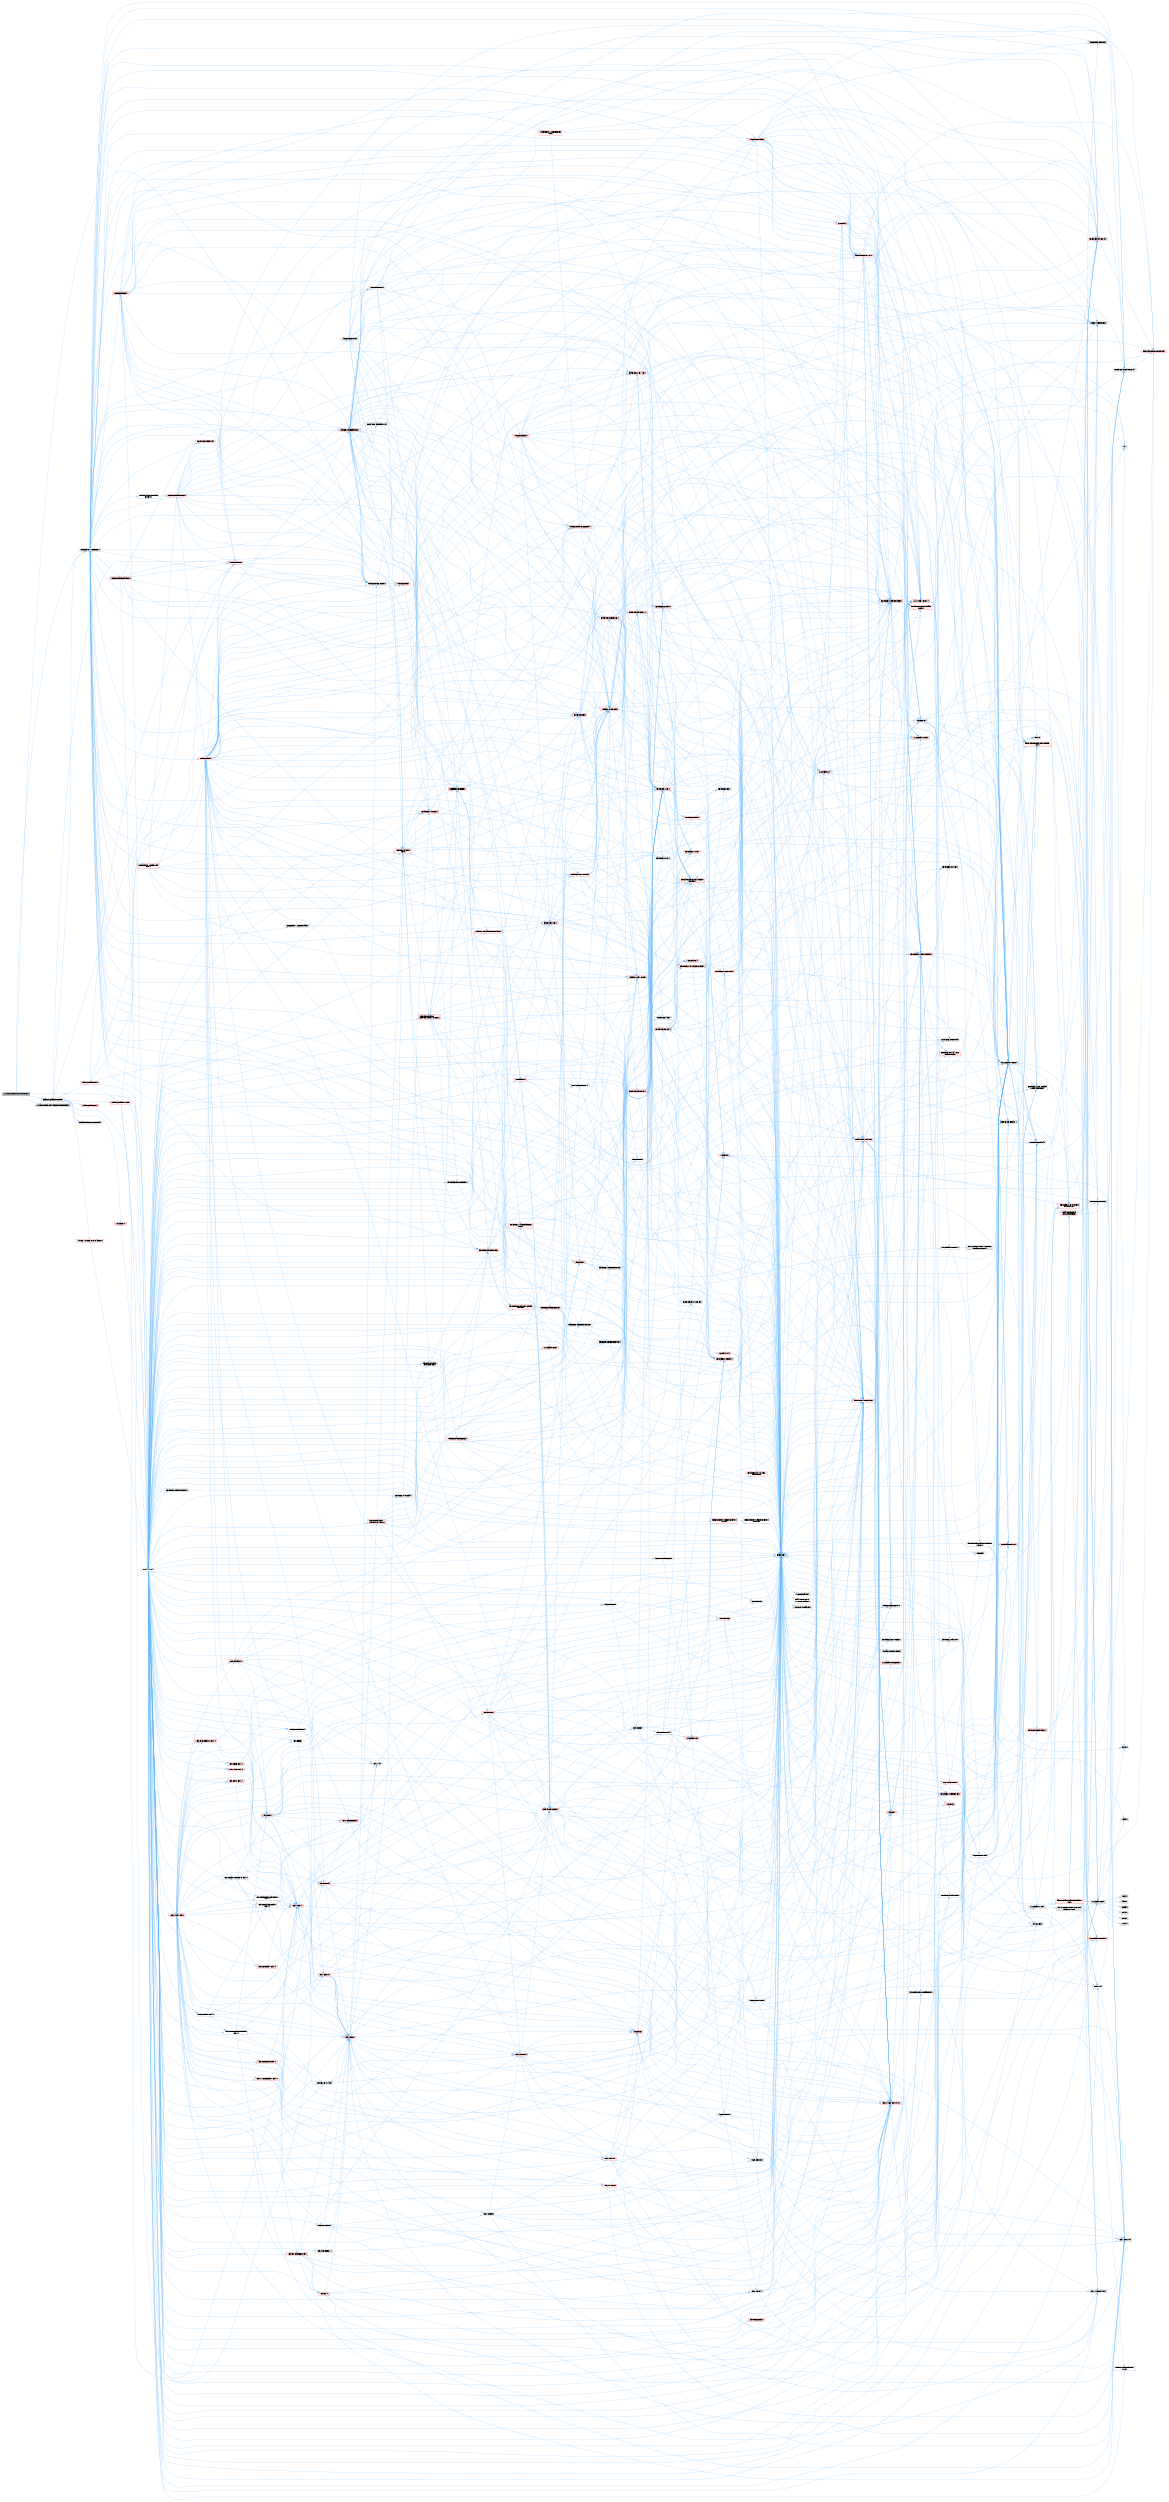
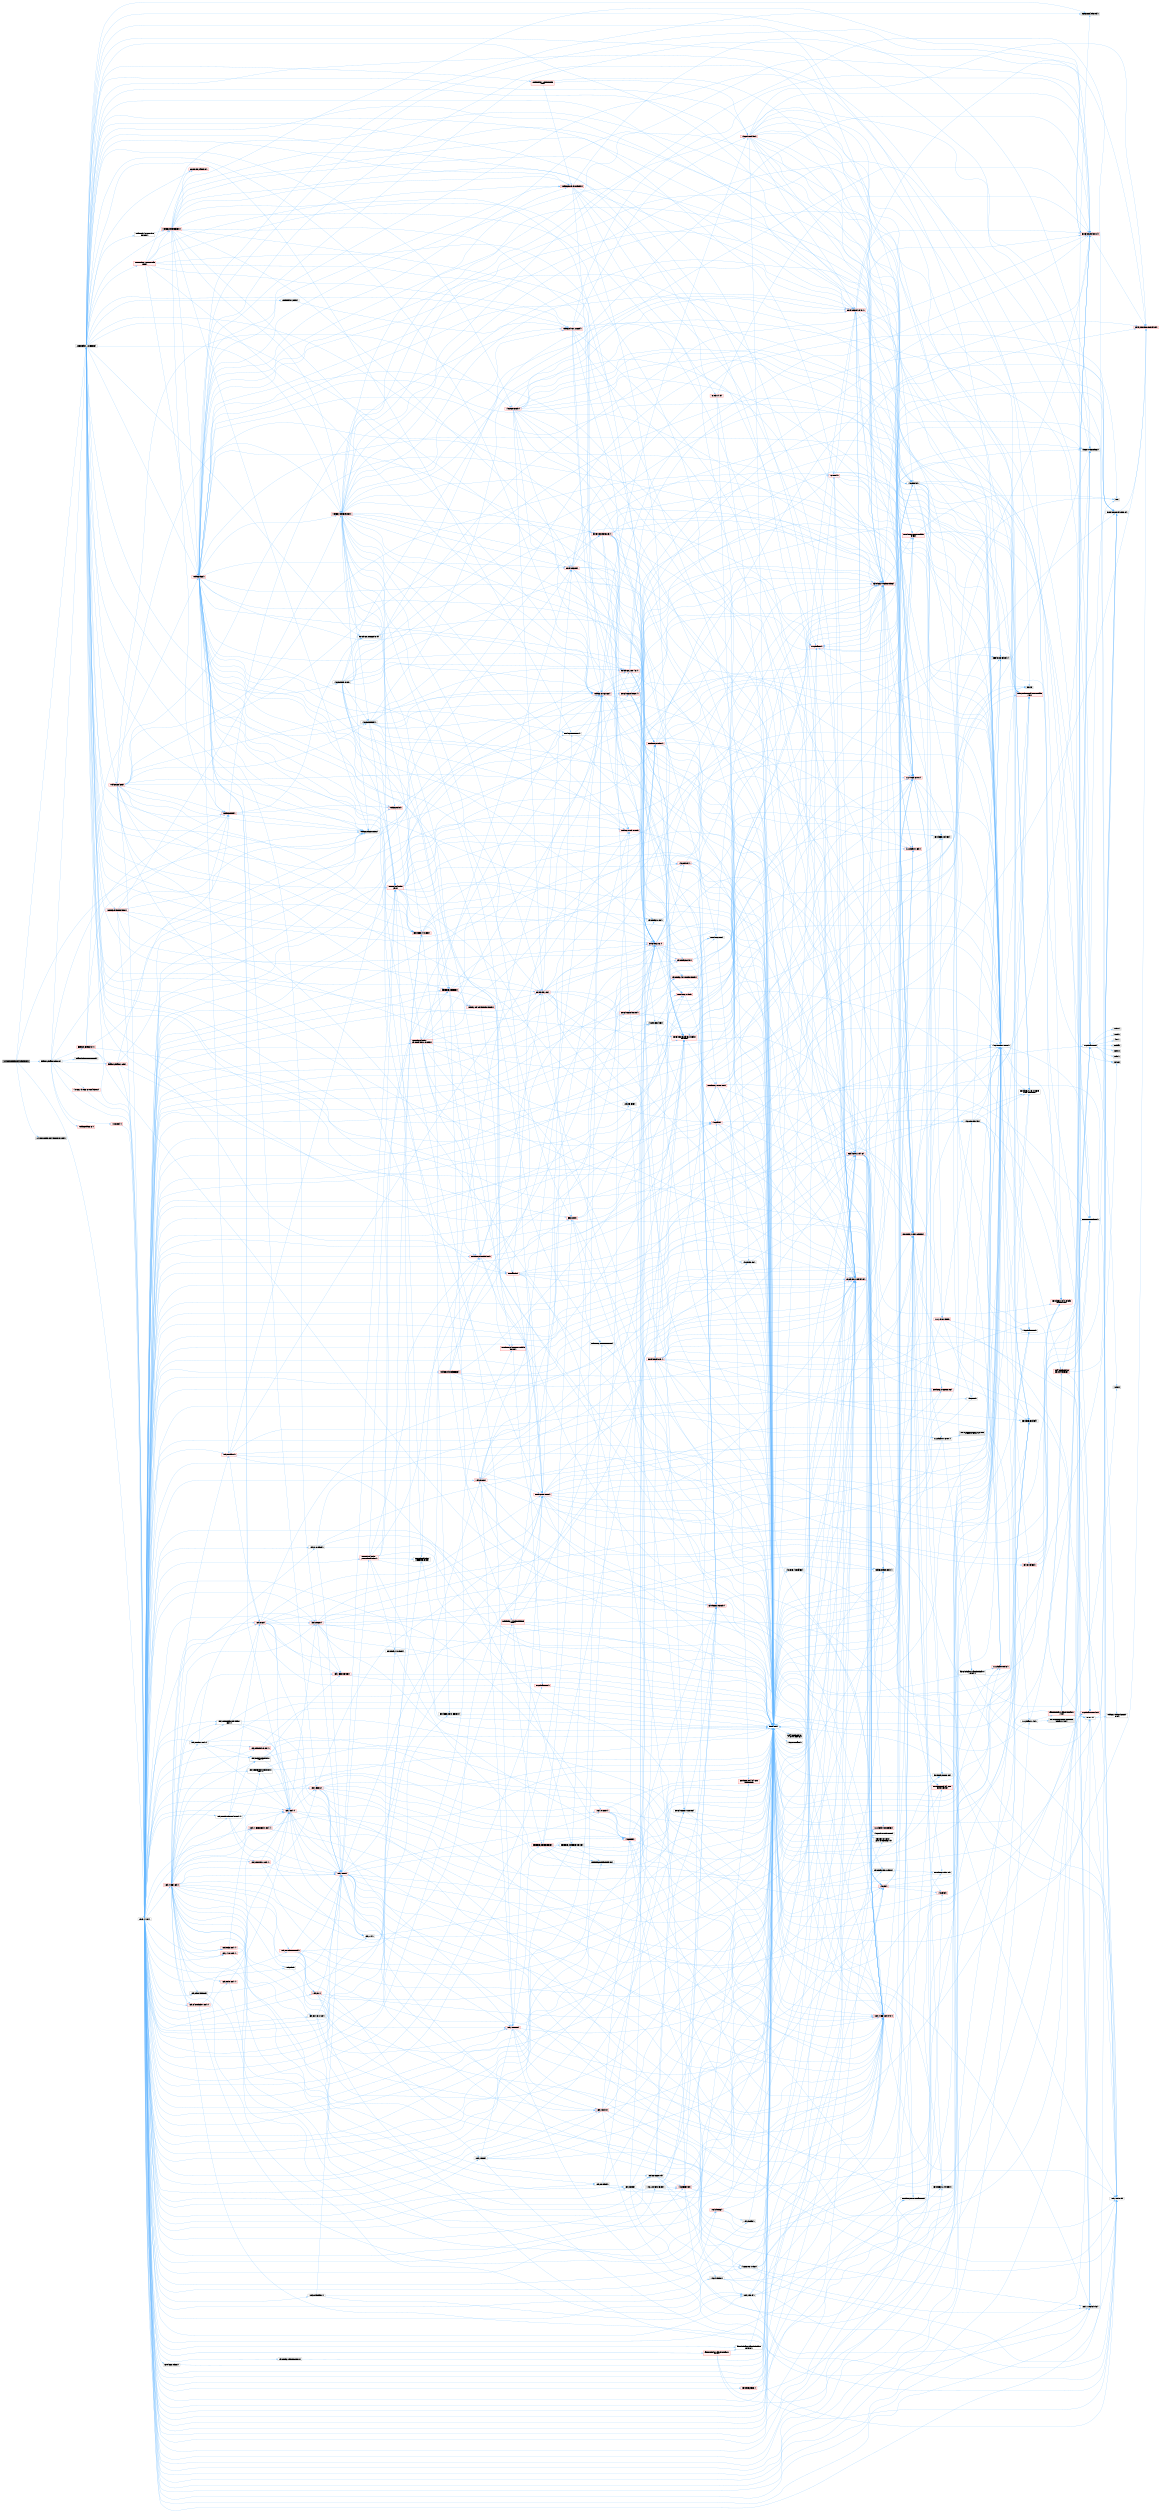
(297, 926) -> (290, 300)
(53, 1105) -> (51, 1138)
(429, 1364) -> (422, 1559)
(1037, 1730) -> (1029, 1565)
none -> (884, 1840)
(1037, 1924) -> (1029, 1331)
none -> (172, 2365)
